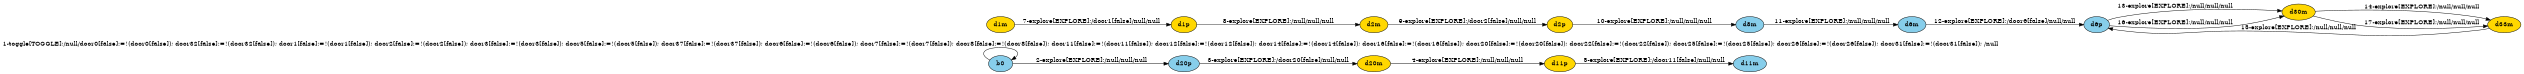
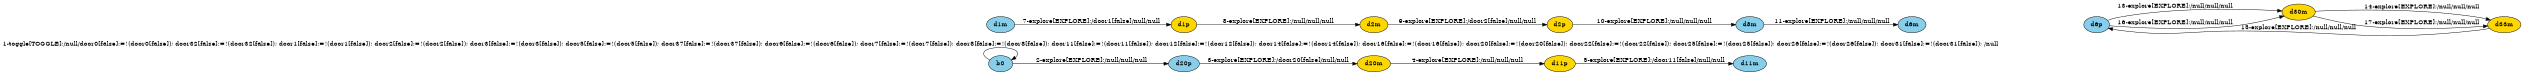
(1001, 25) -> (1001, 25)
(2003, 25) -> none
